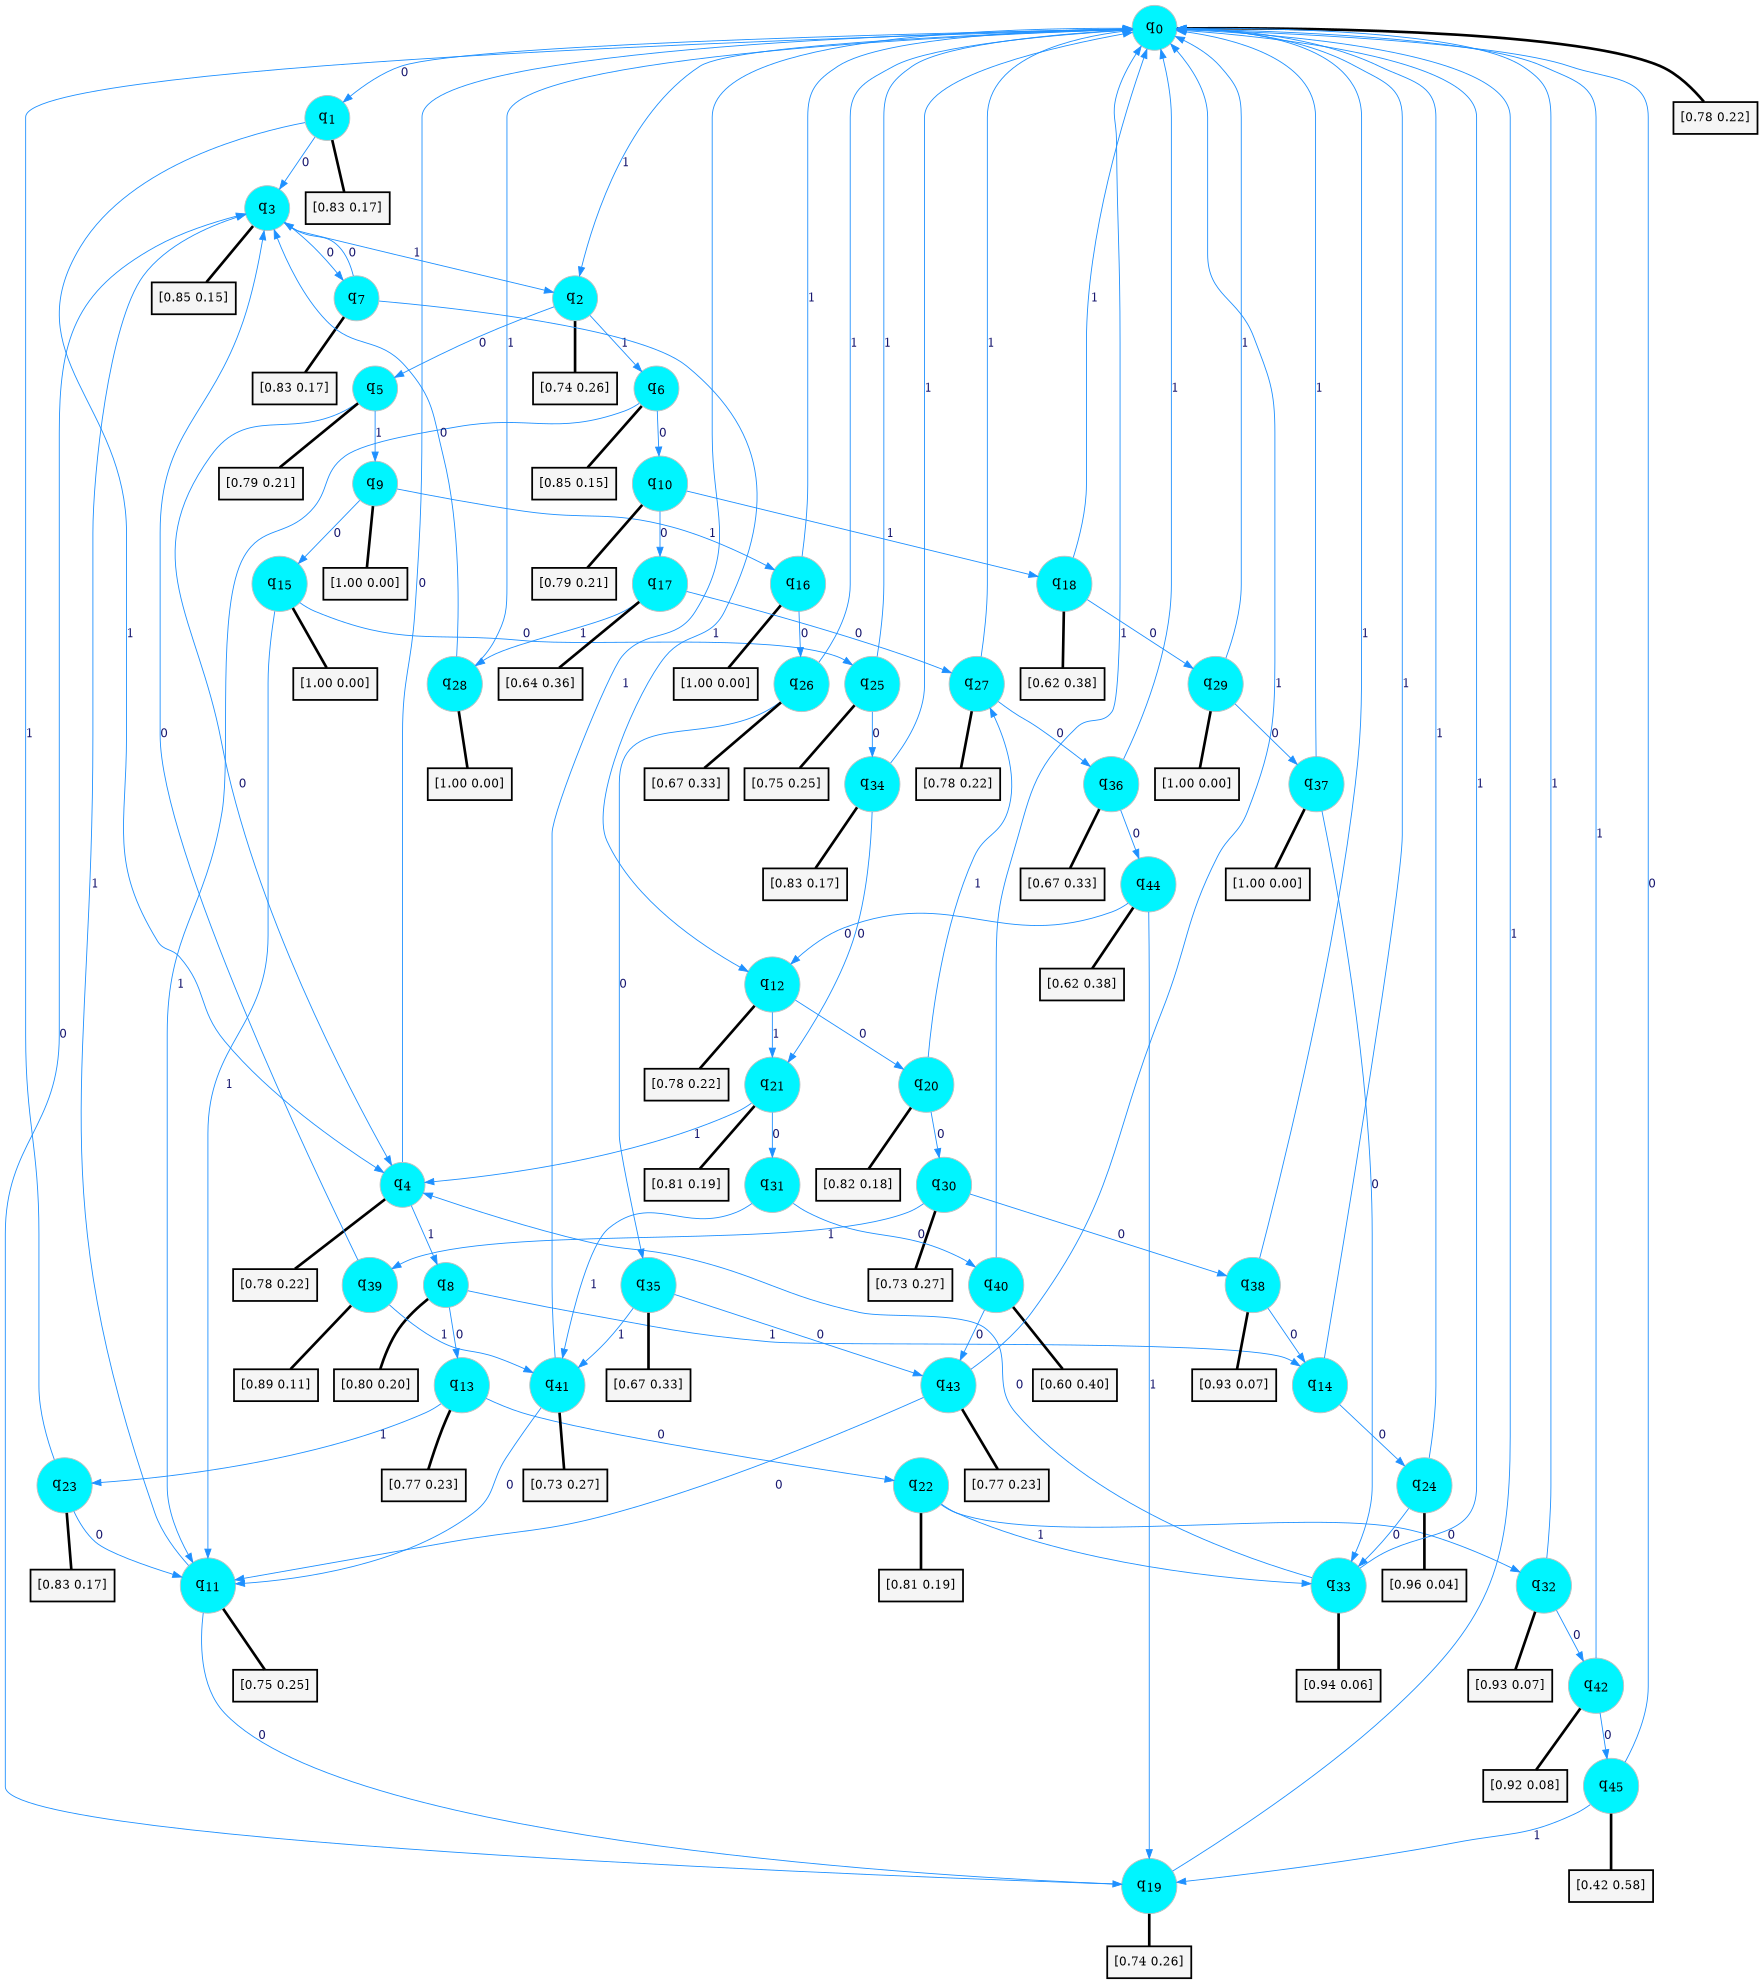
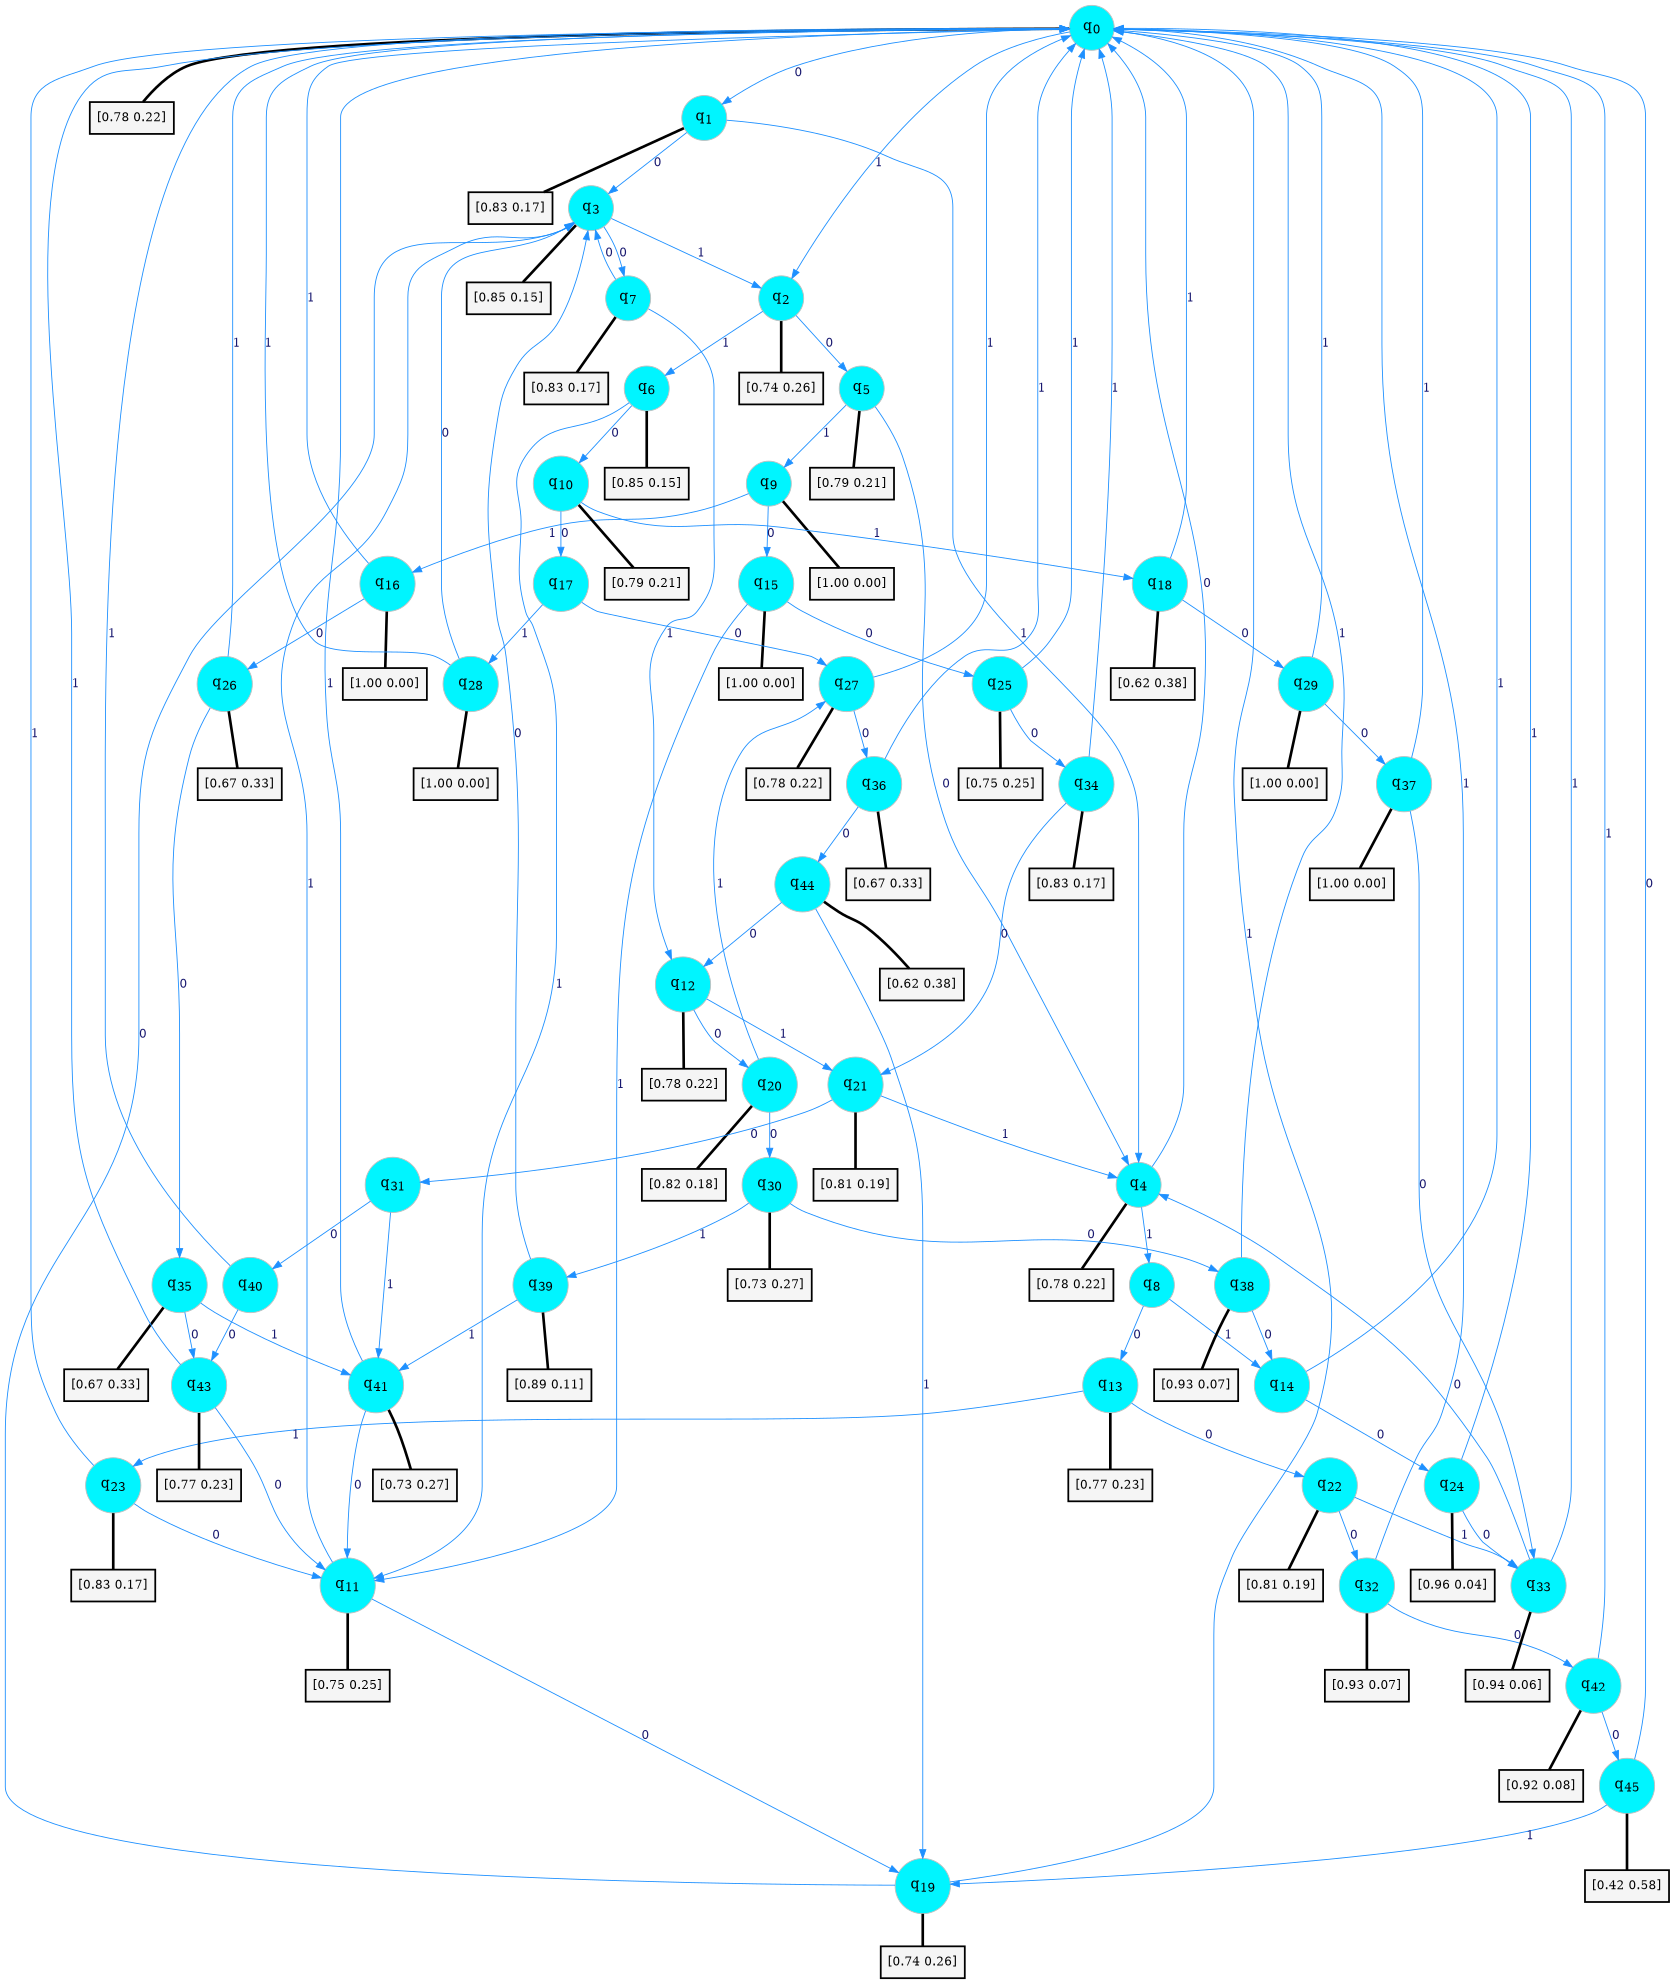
(541, 684) -> none
(376, 1385) -> none
(1075, 1385) -> none
